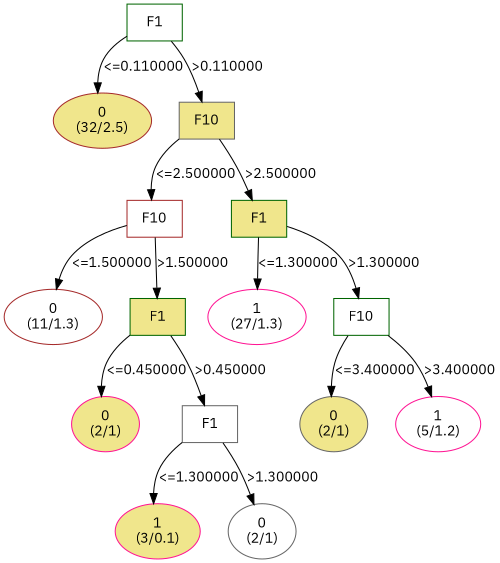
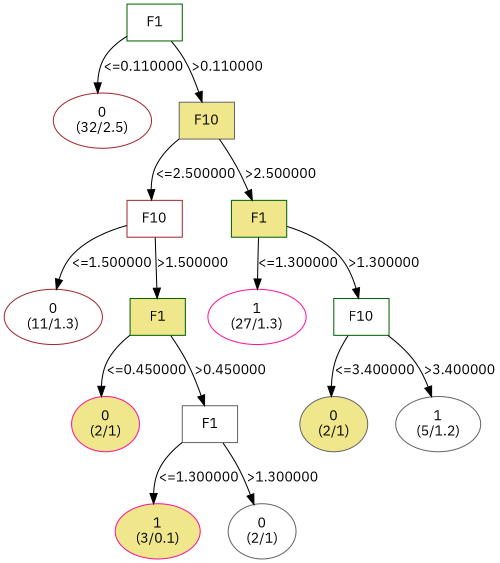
(102, 121) -> (102, 121)
(438, 424) -> (438, 424)
